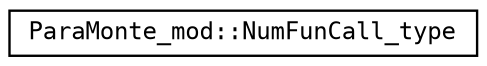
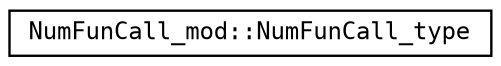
(243, 33) -> (250, 33)
